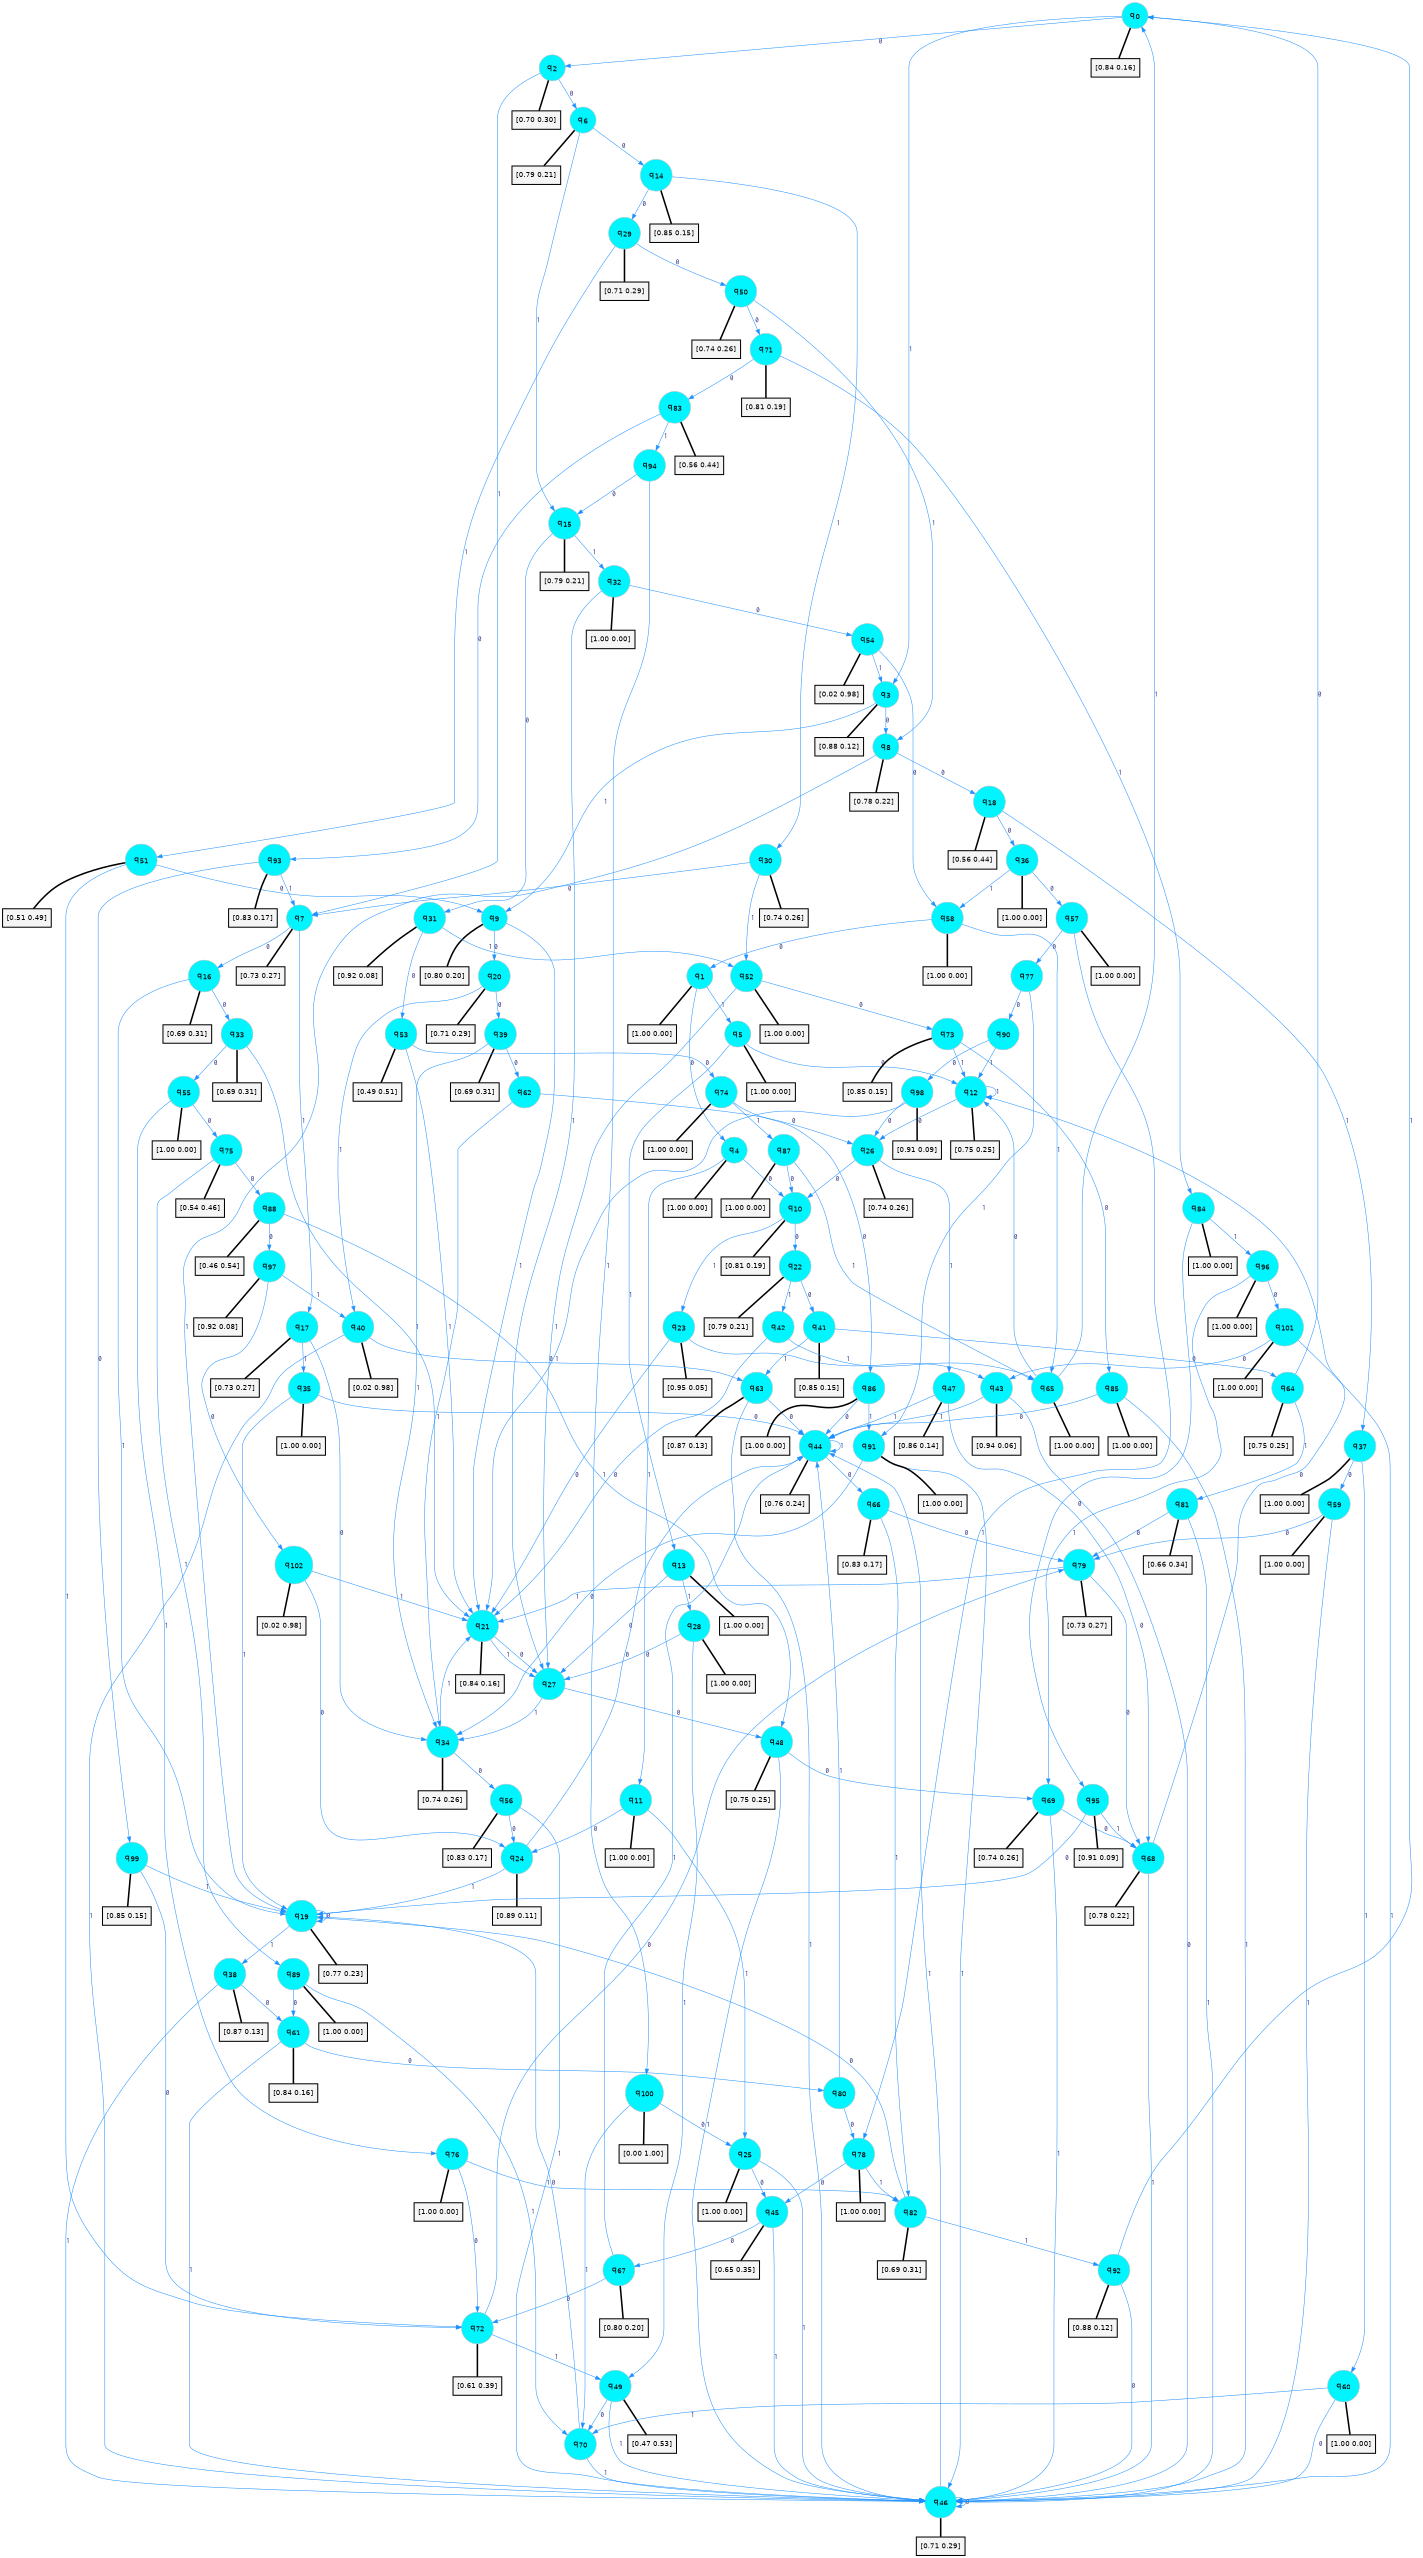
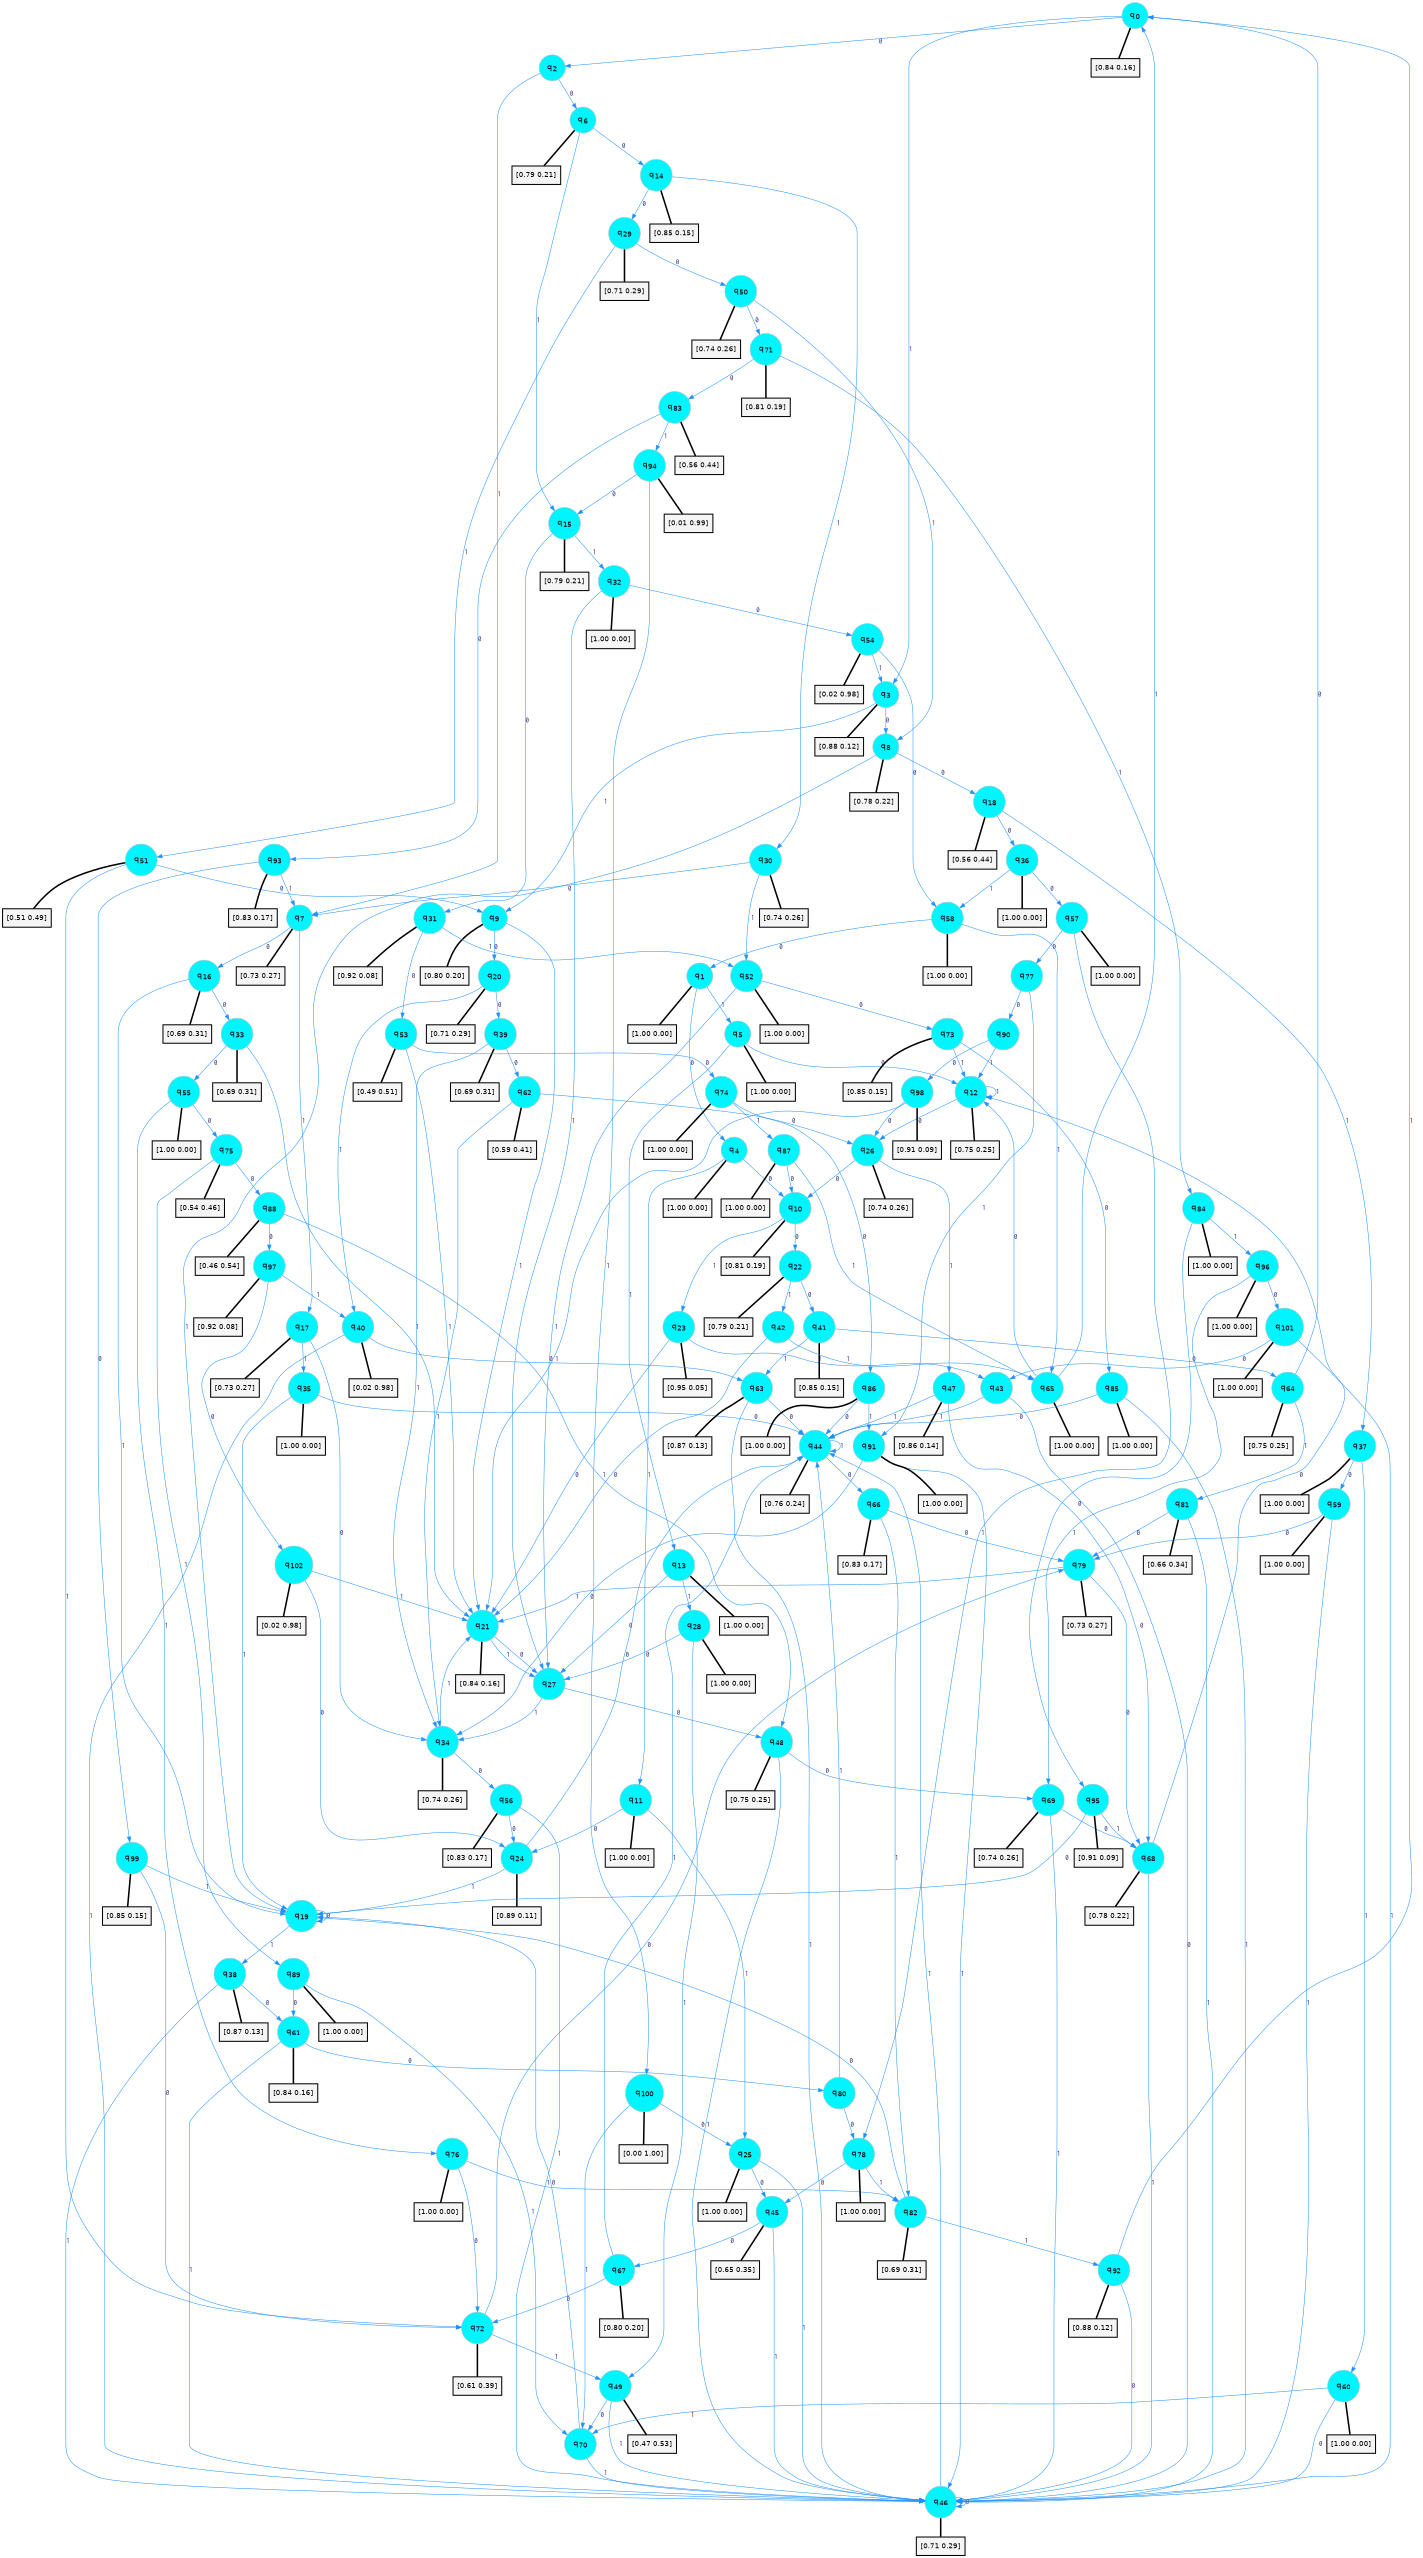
(536, 120) -> none
none -> (689, 523)
none -> (512, 1150)
(997, 1446) -> none
(343, 1974) -> none
